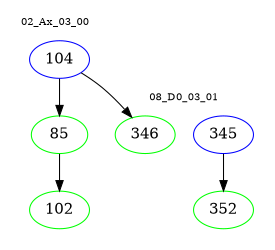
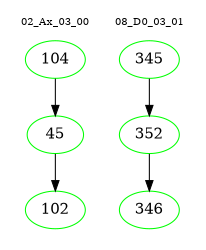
(60, 60) -> (55, 60)
(114, 98) -> (149, 167)
(60, 135) -> (55, 135)
(224, 135) -> (149, 60)
